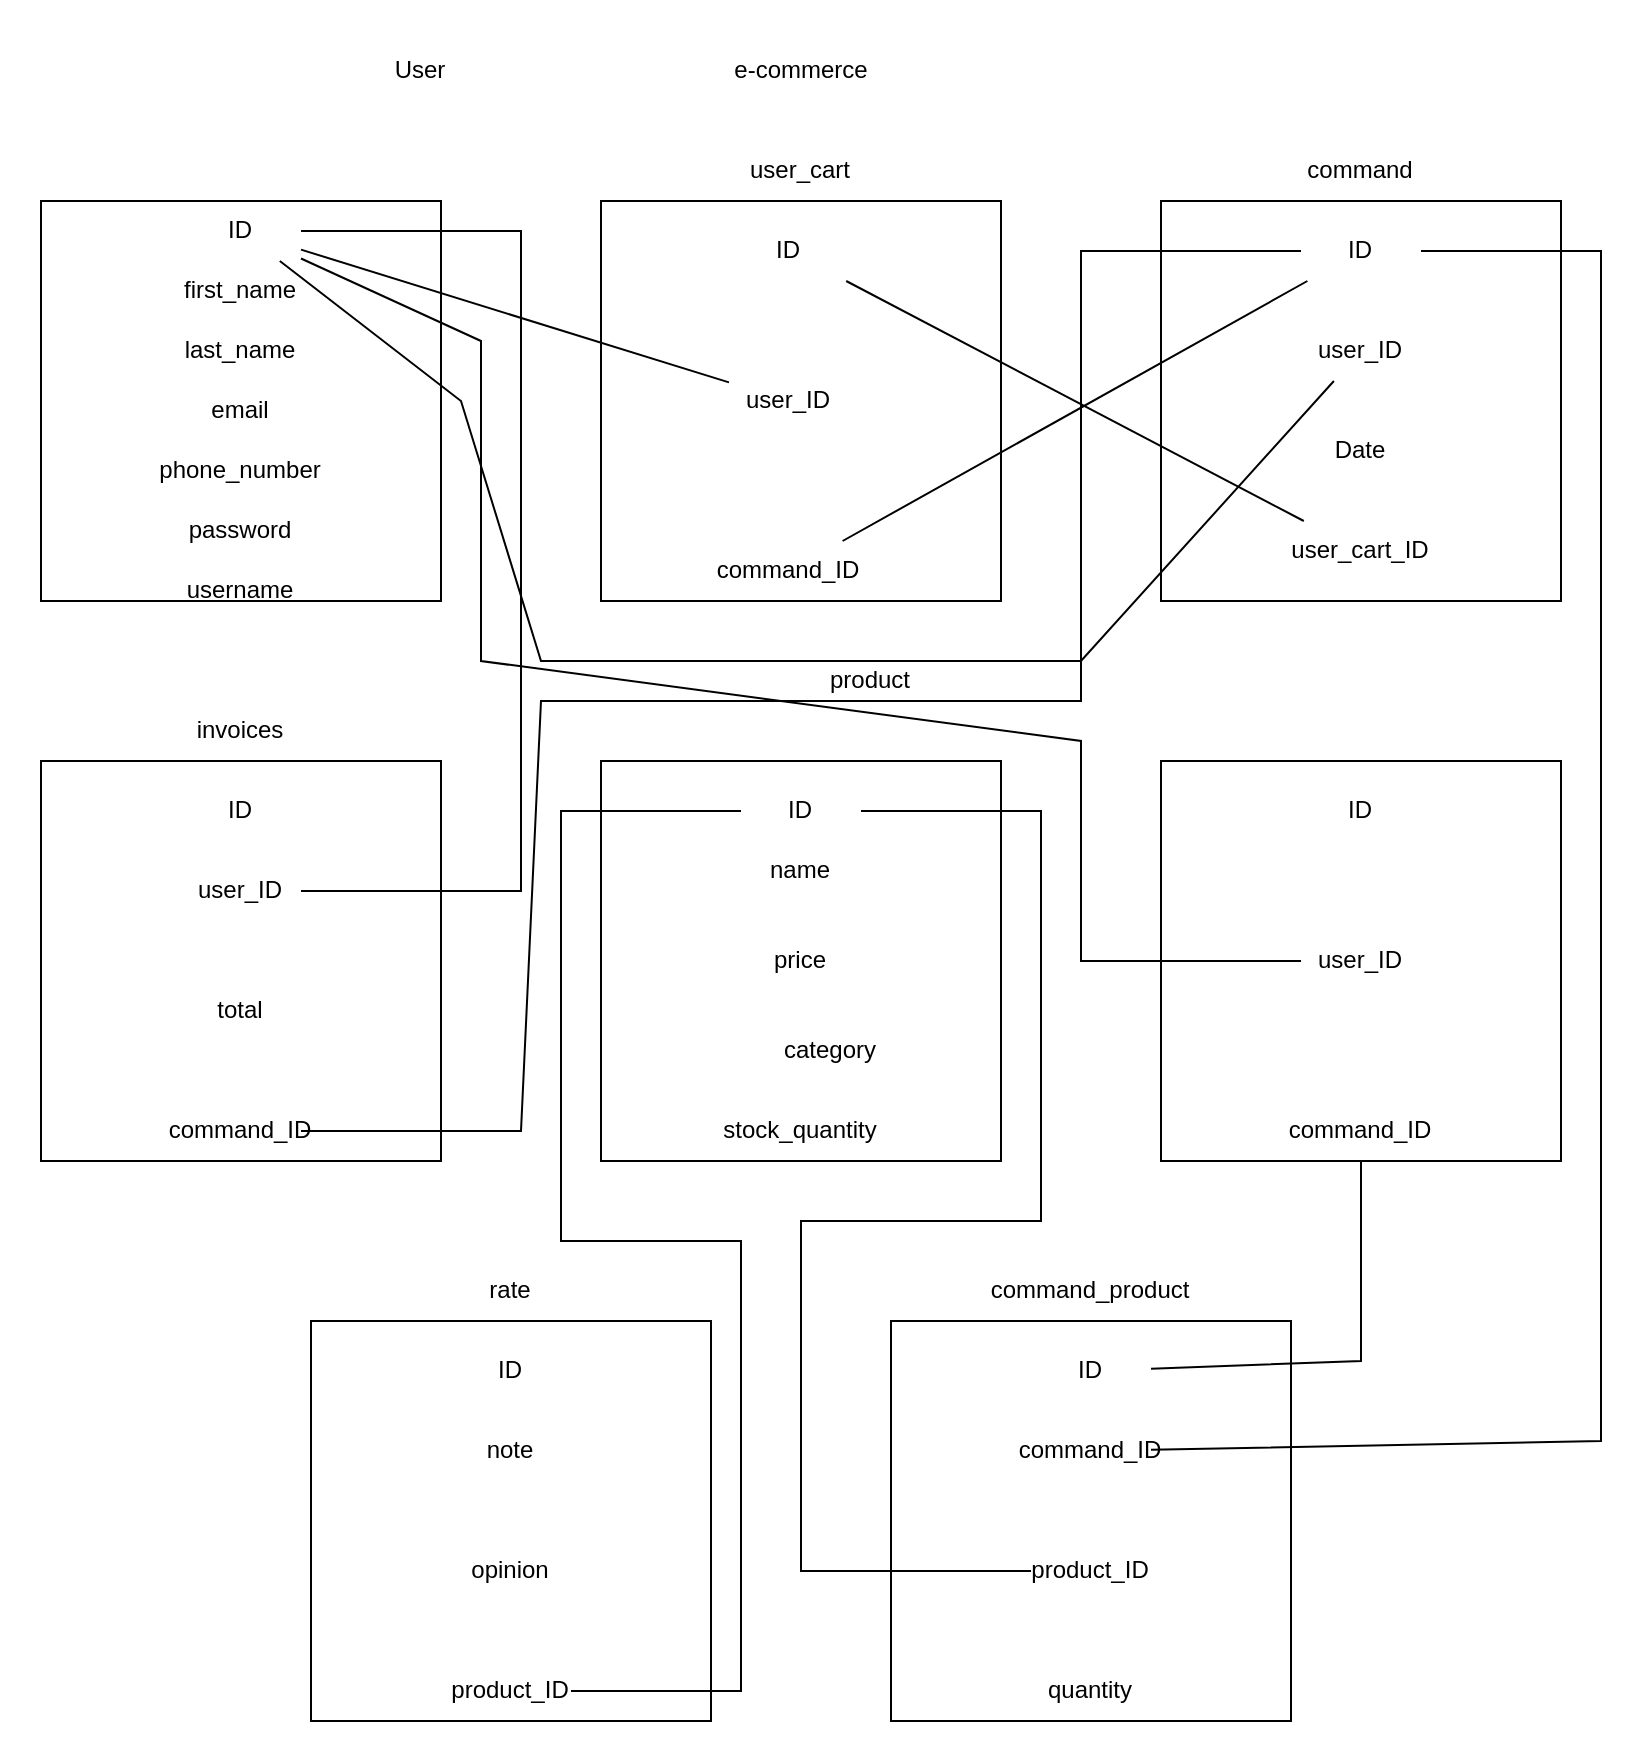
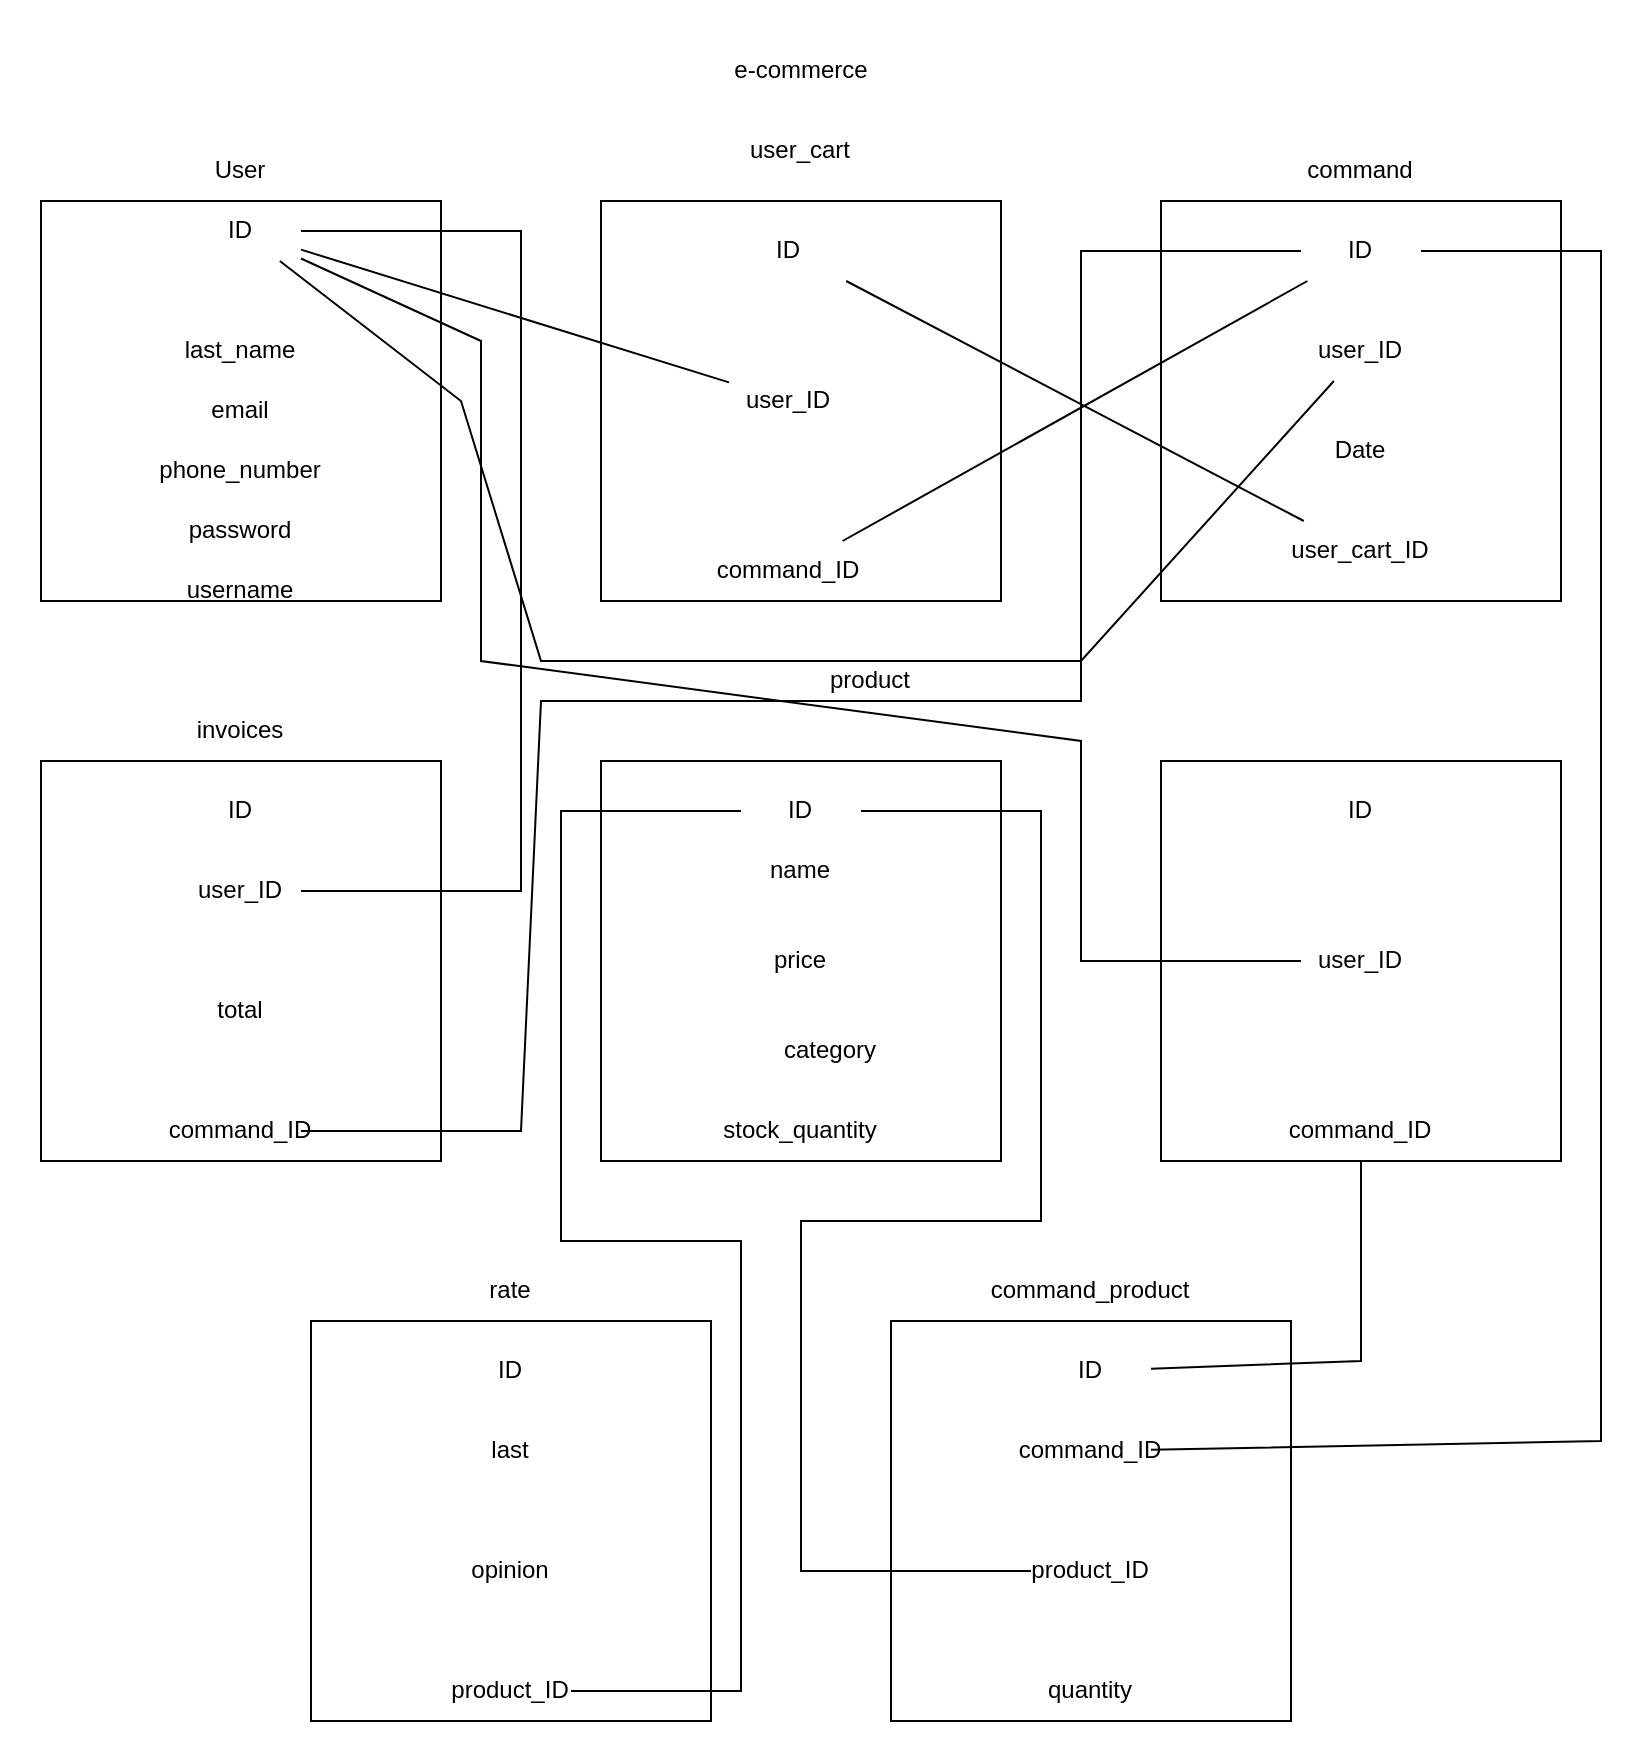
(421, 71) -> (241, 171)
(801, 171) -> (801, 151)
(241, 291) -> none
(511, 1451) -> (511, 1451)
